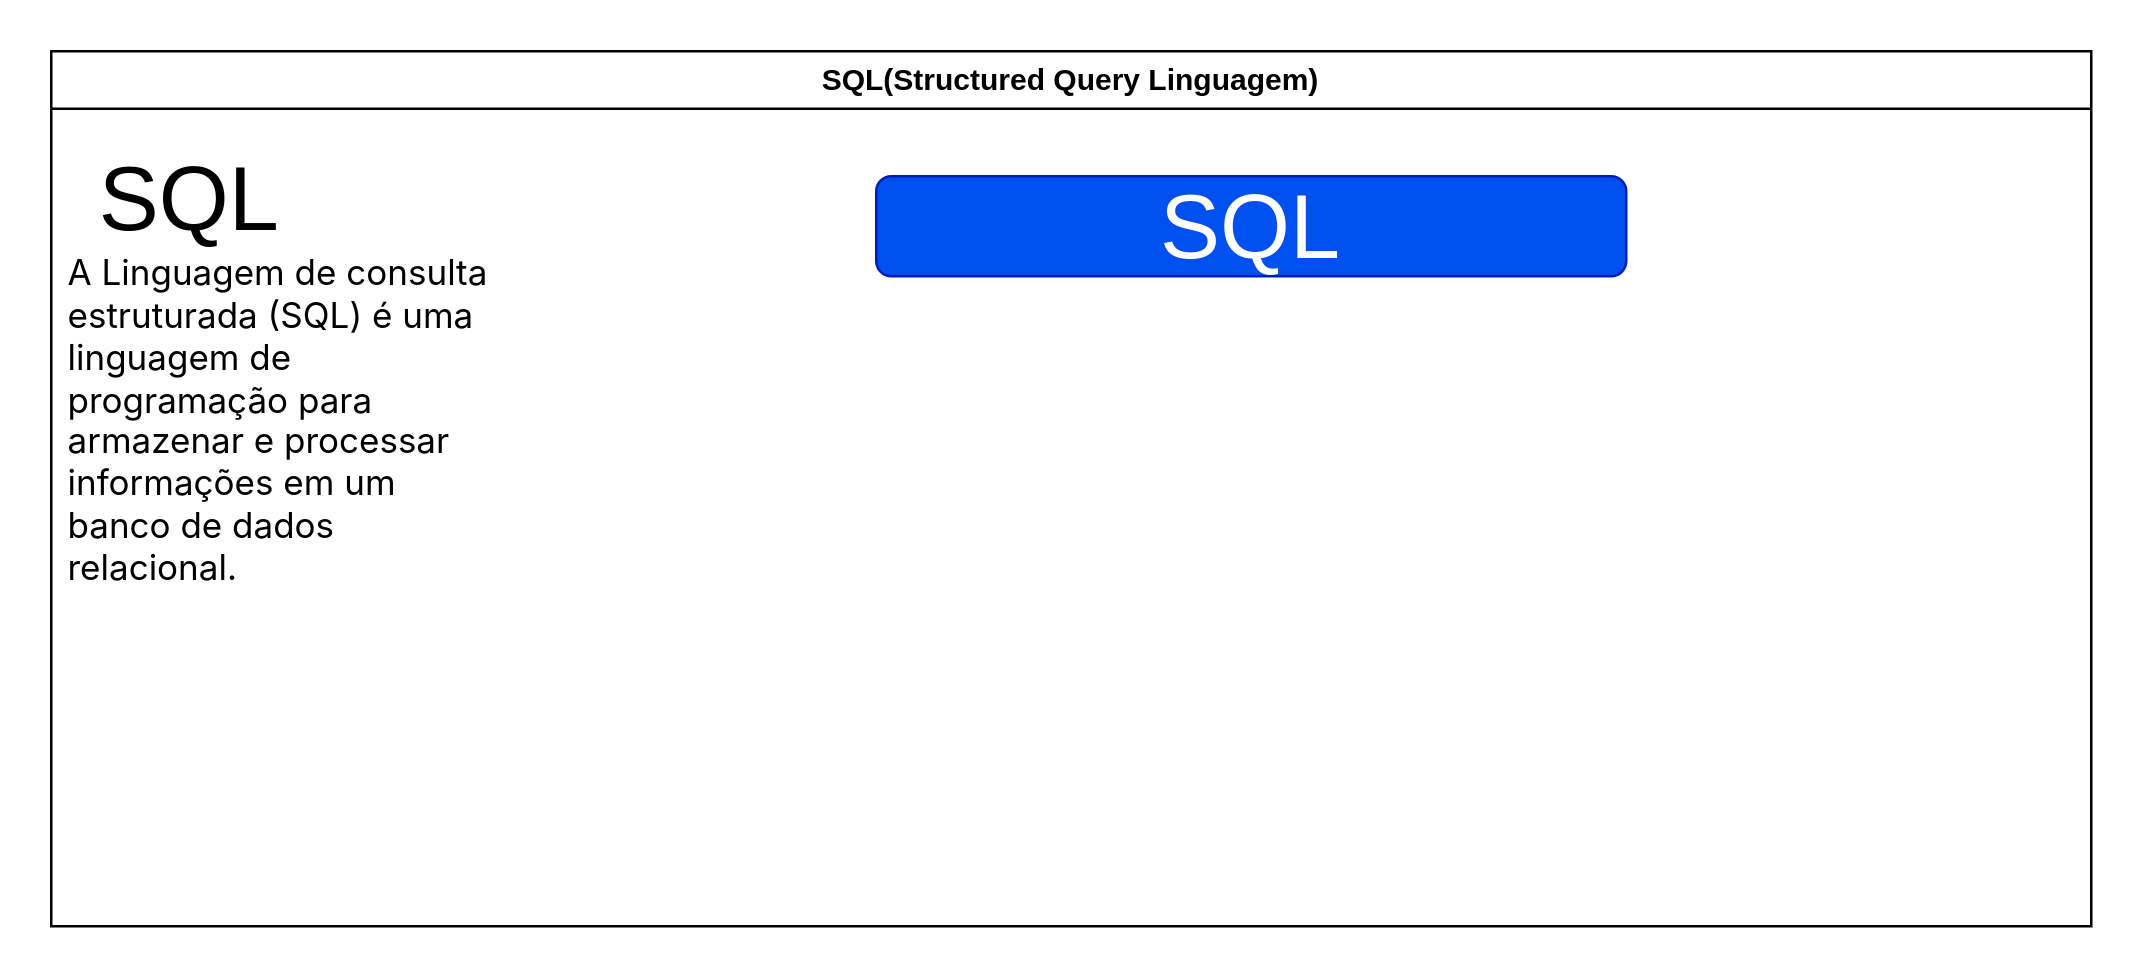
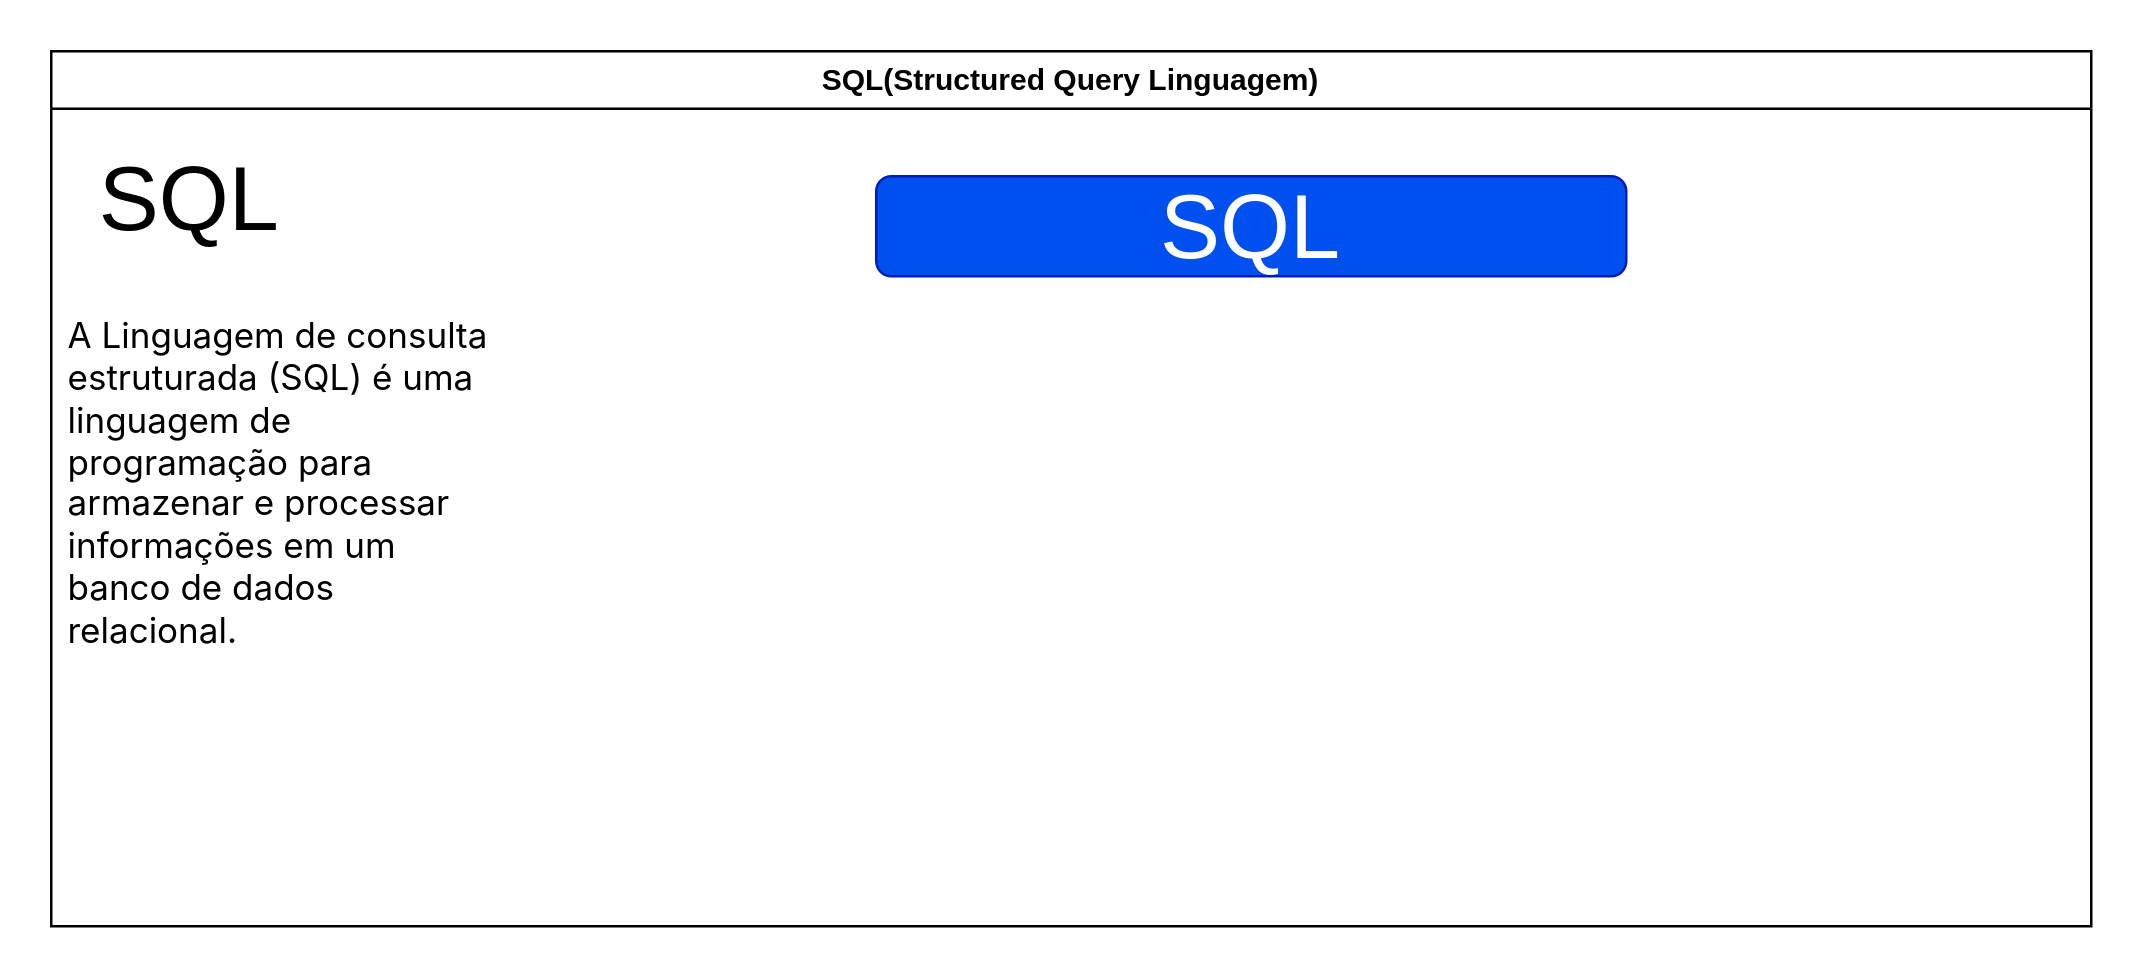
(284, 439) -> (284, 501)
